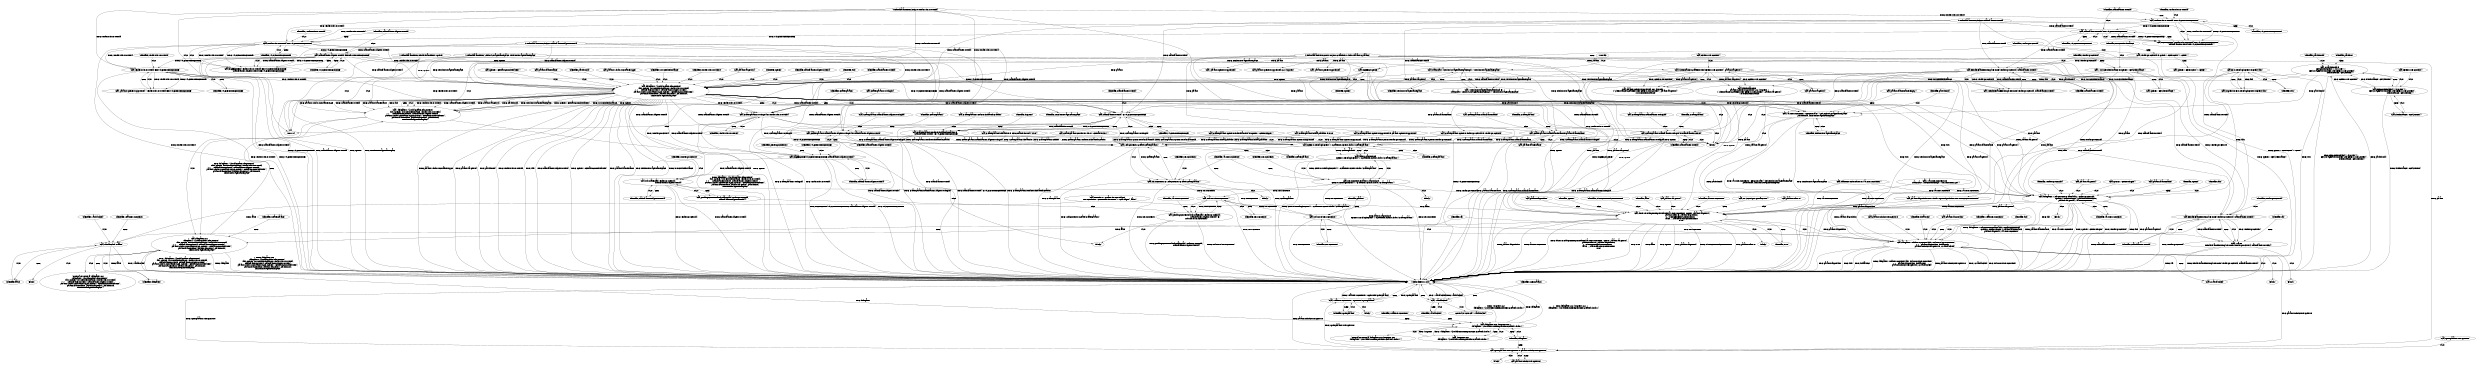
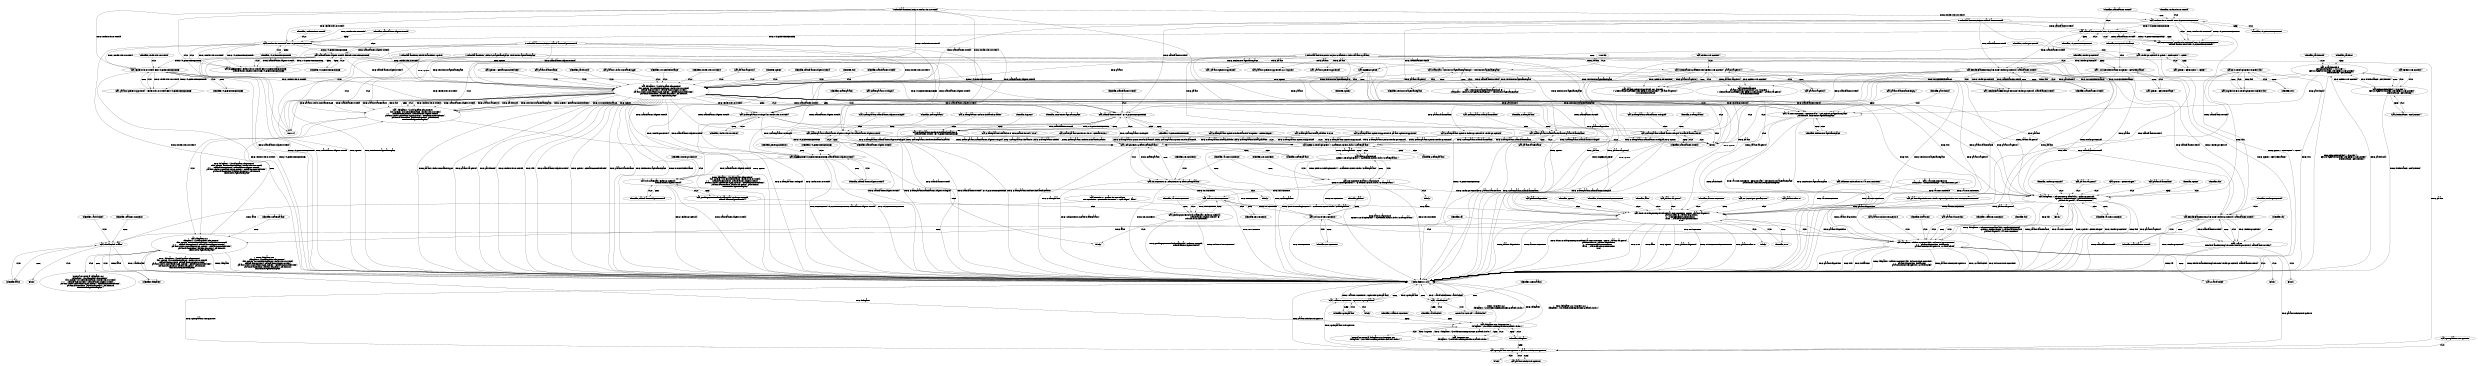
none -> (2177, 63)
(1598, 127) -> (1598, 127)
(540, 129) -> (383, 57)
